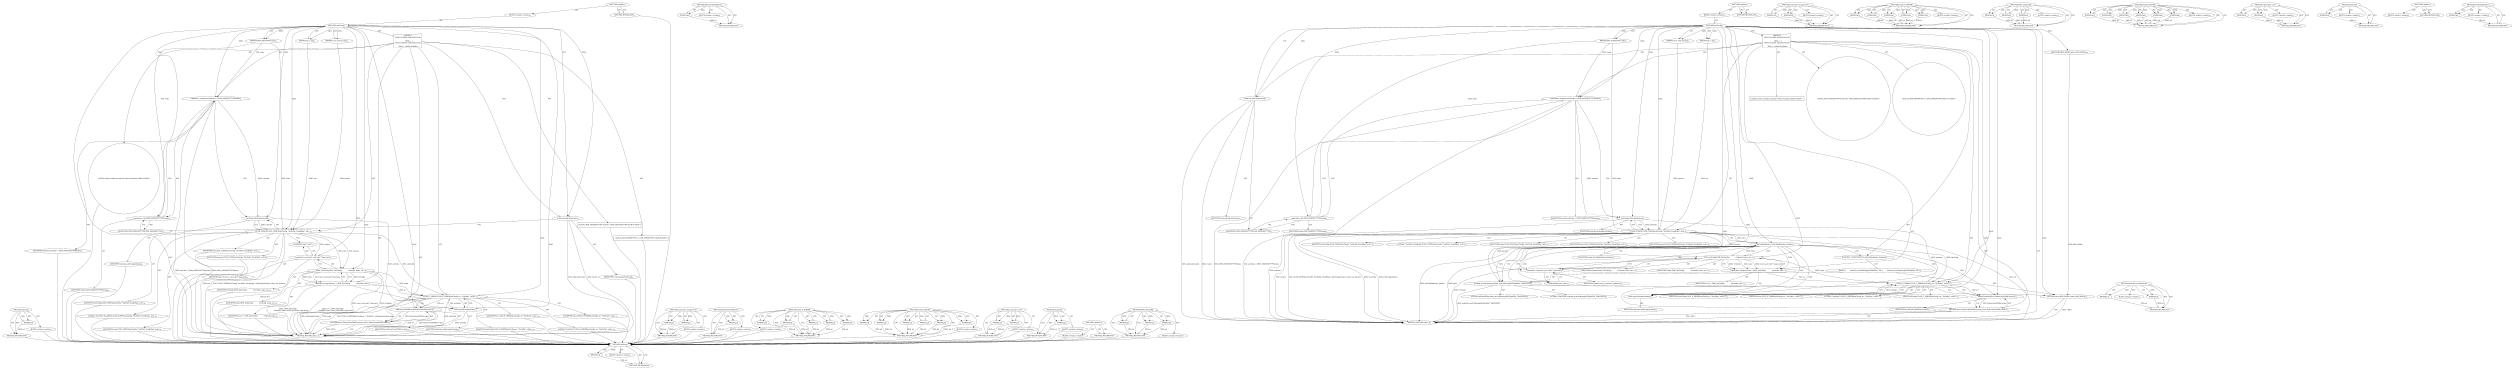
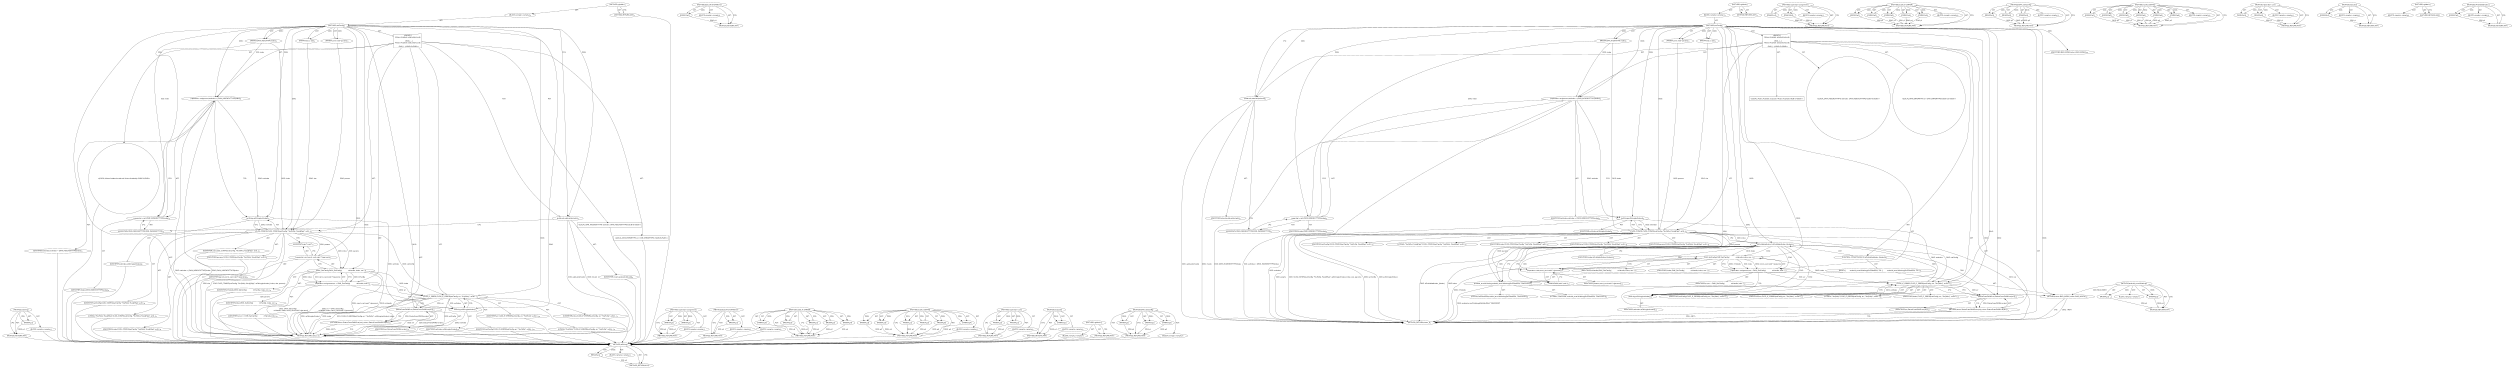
(2068, 174) -> (2095, 288)
(1830, 247) -> (1822, 251)
